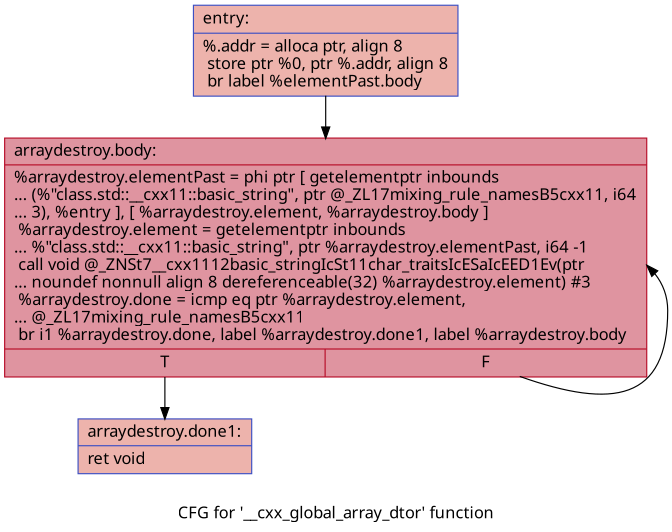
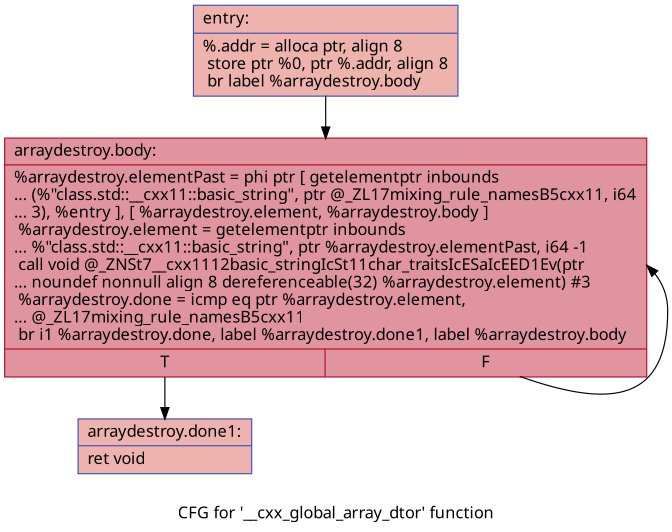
(313, 82) -> (312, 82)
